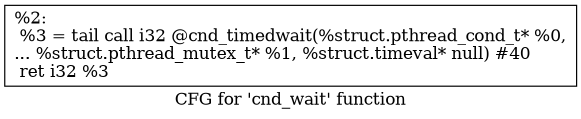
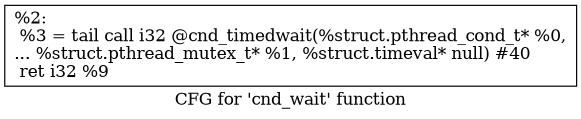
(62, 72) -> (62, 72)
